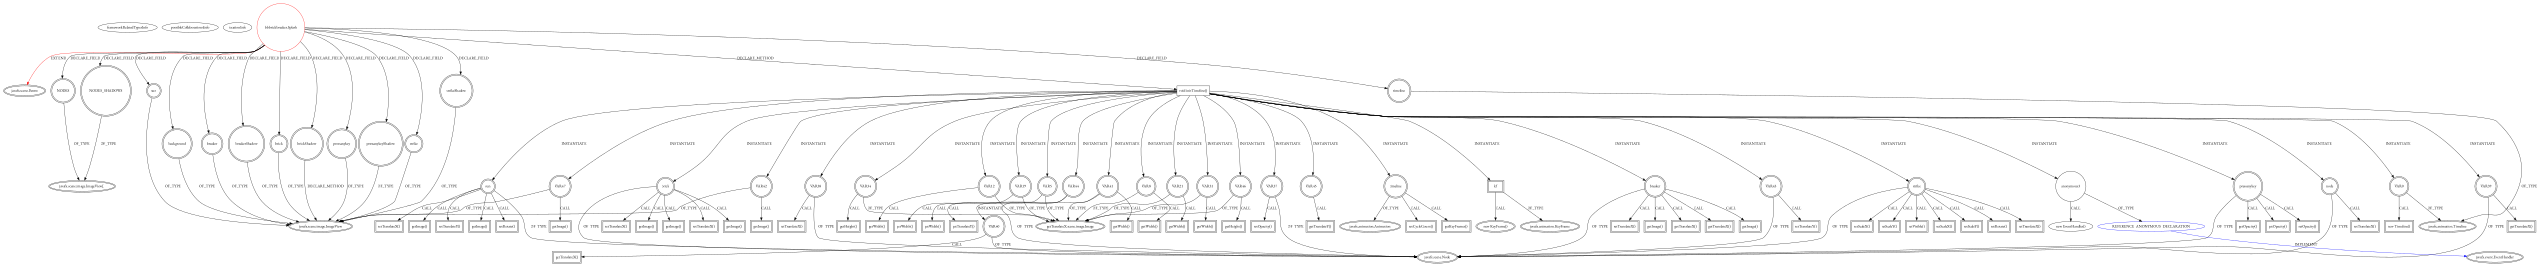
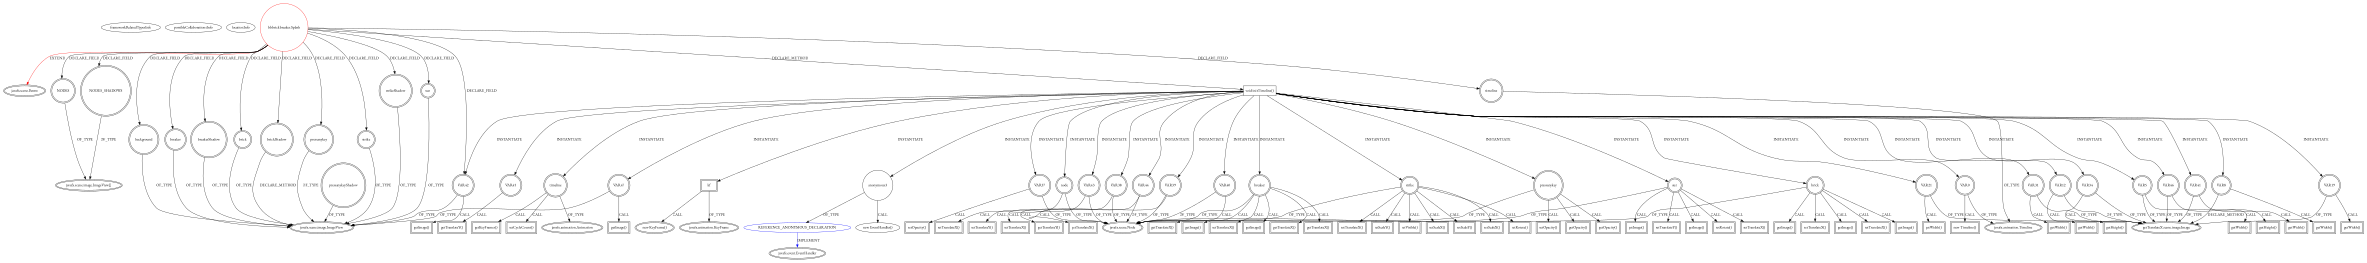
(372, 52) -> (441, 47)
(1064, 203) -> (1230, 130)
(1101, 208) -> (2226, 215)
